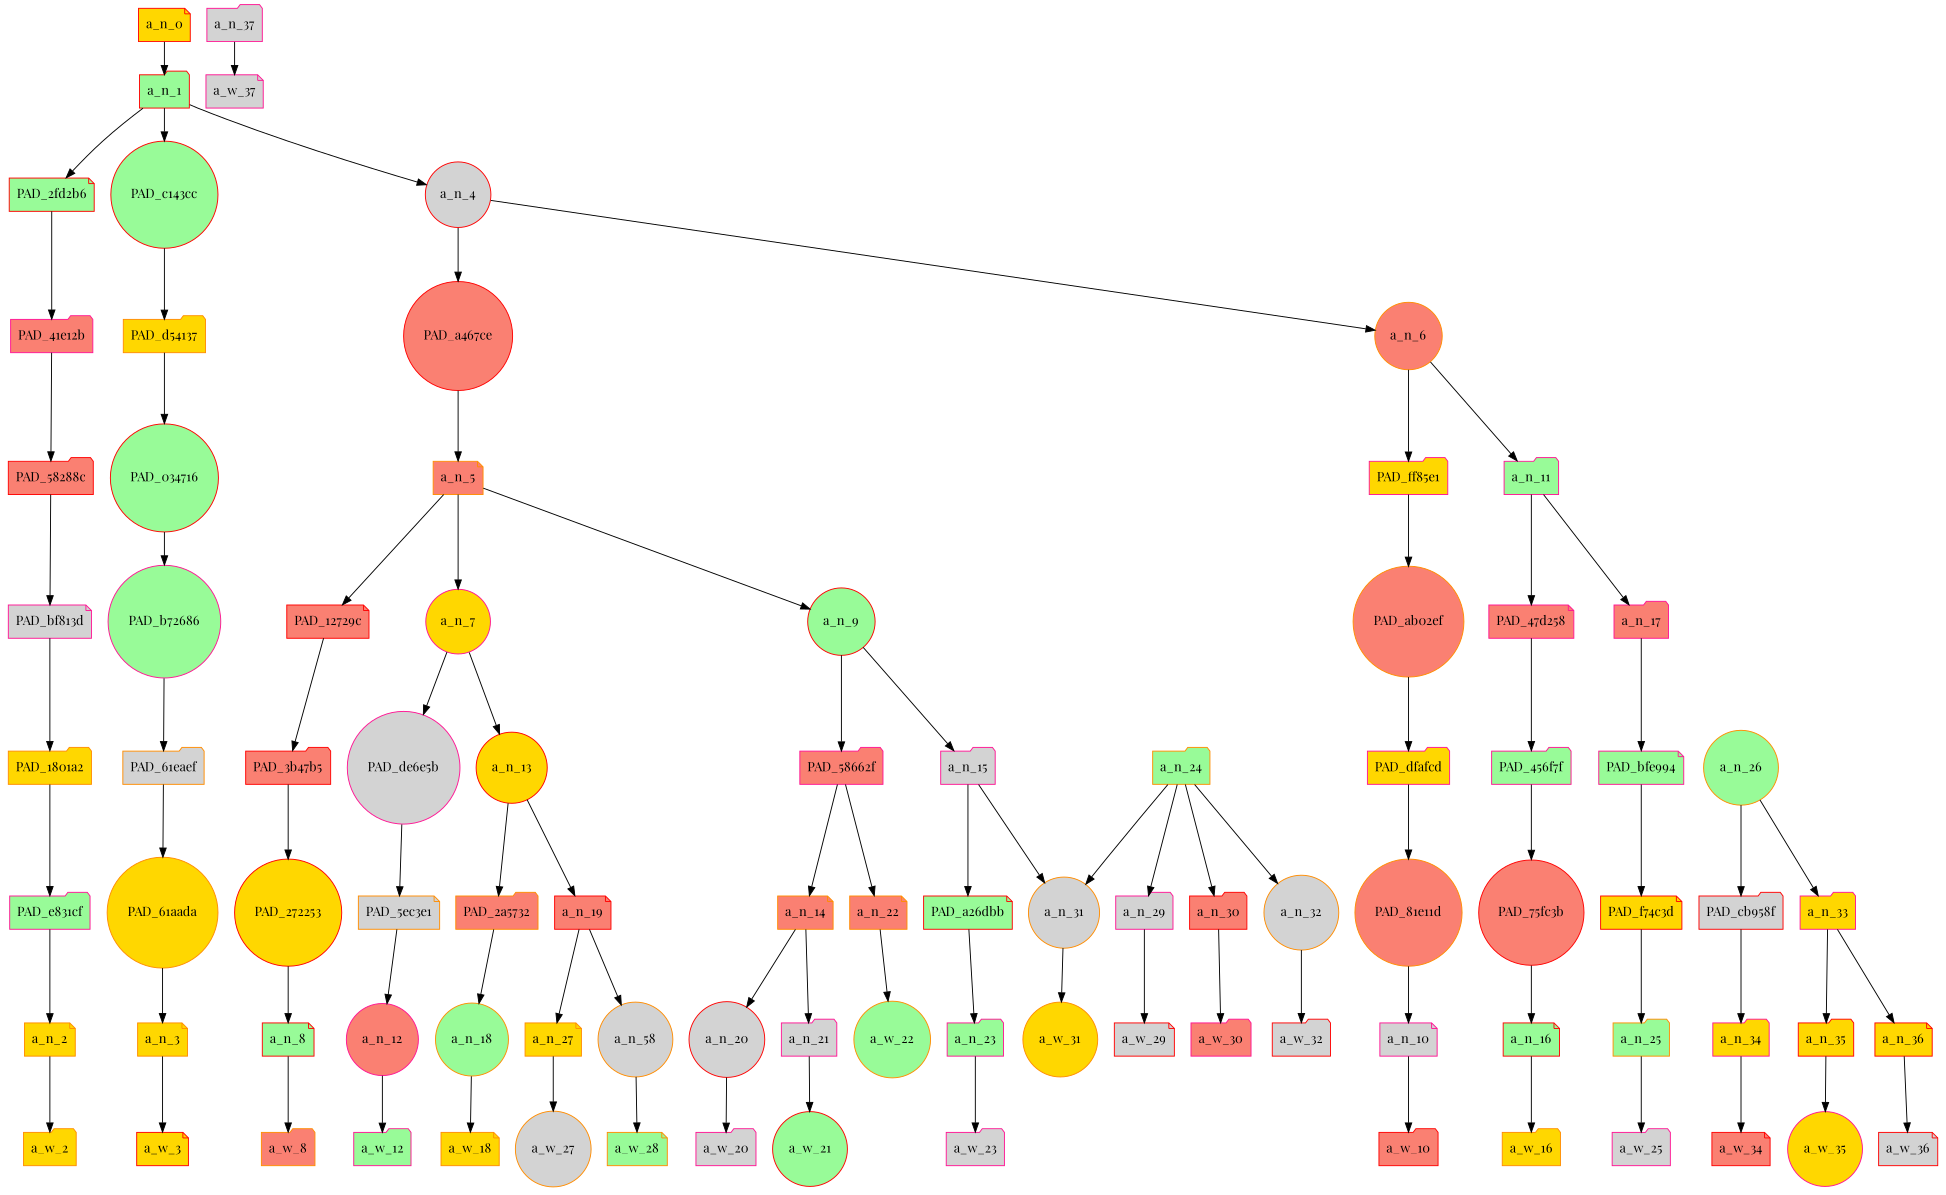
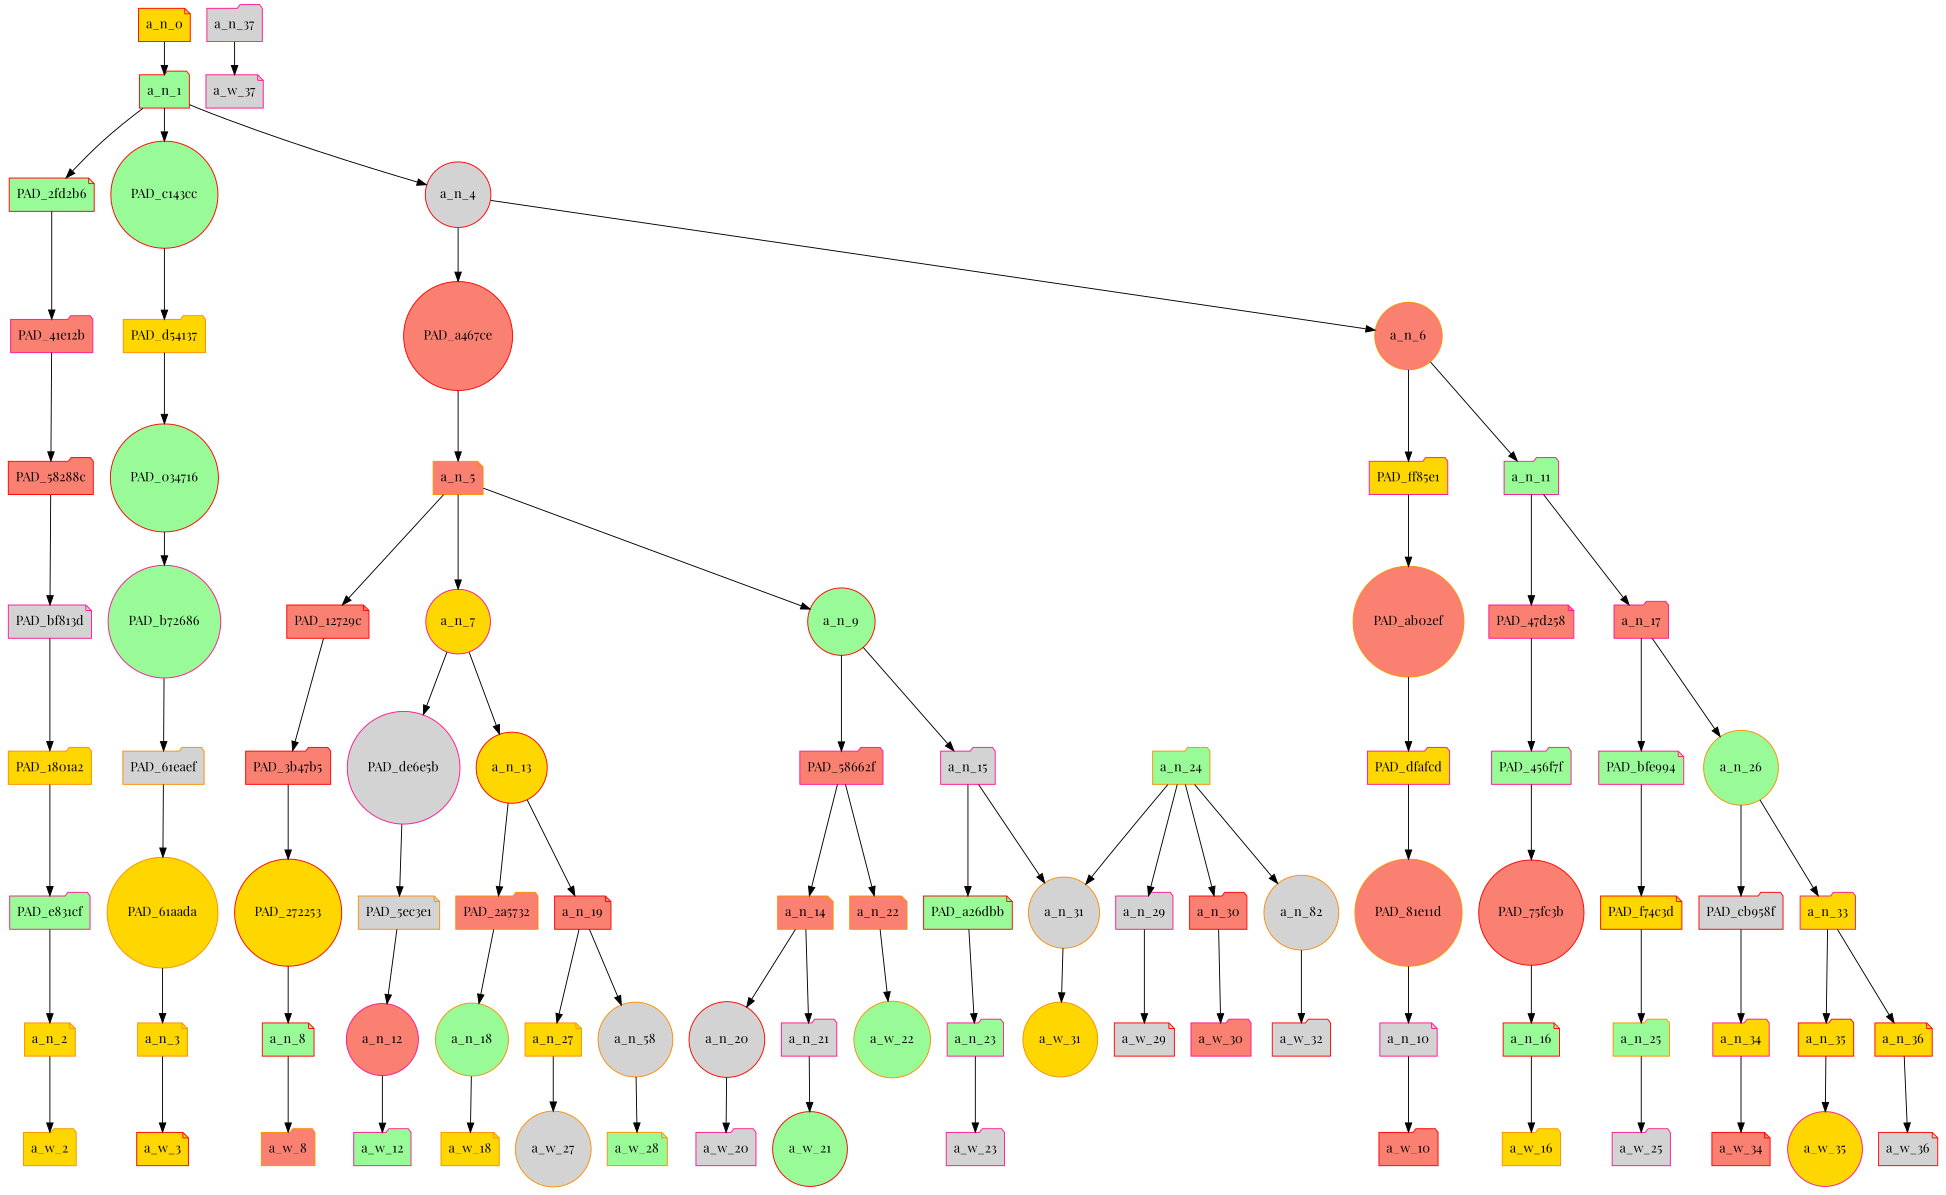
none -> (1683, 684)
(1301, 913) -> (1301, 913)
